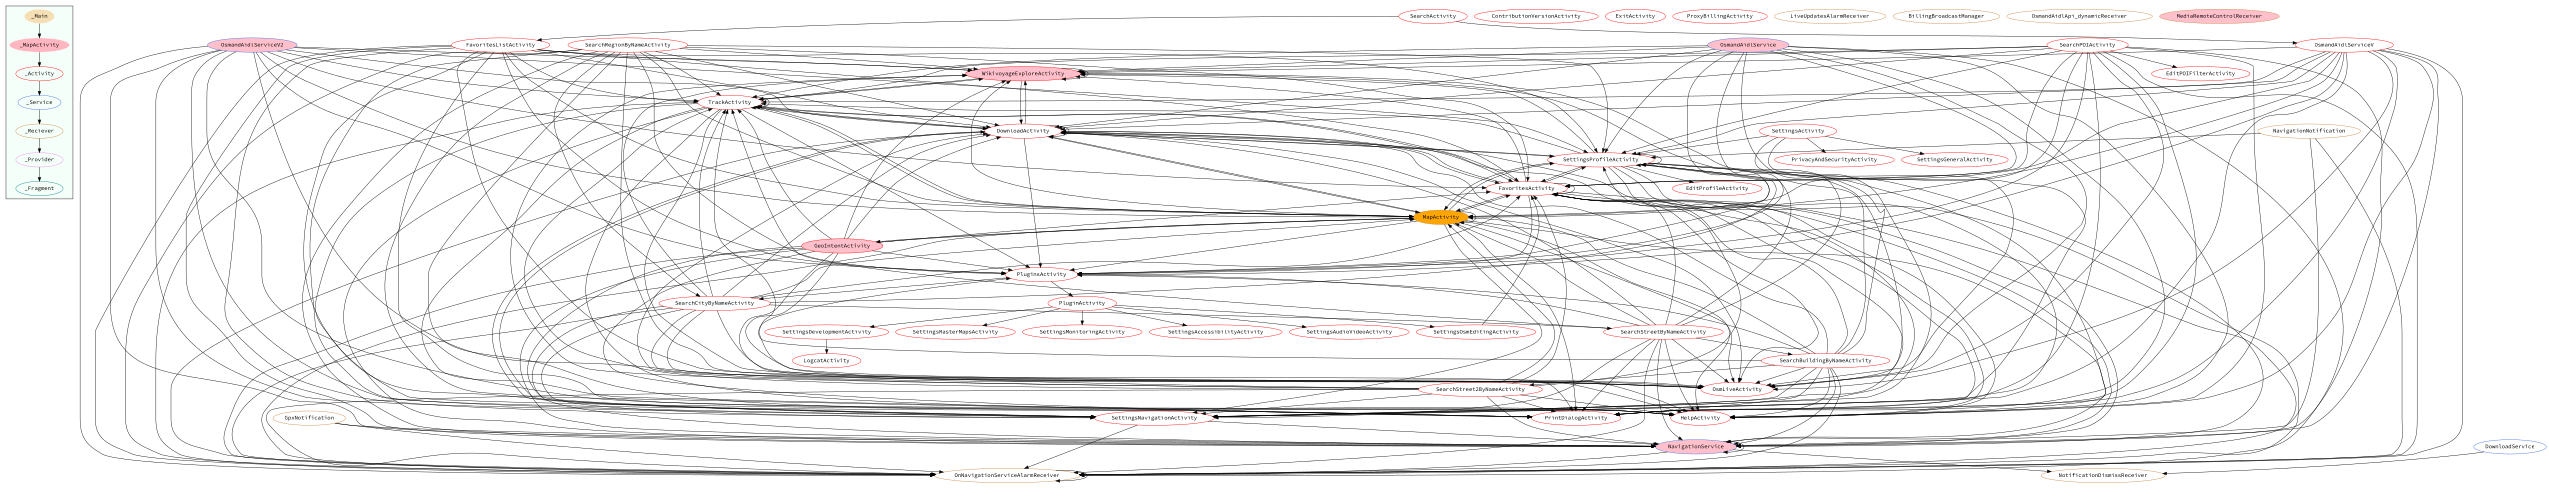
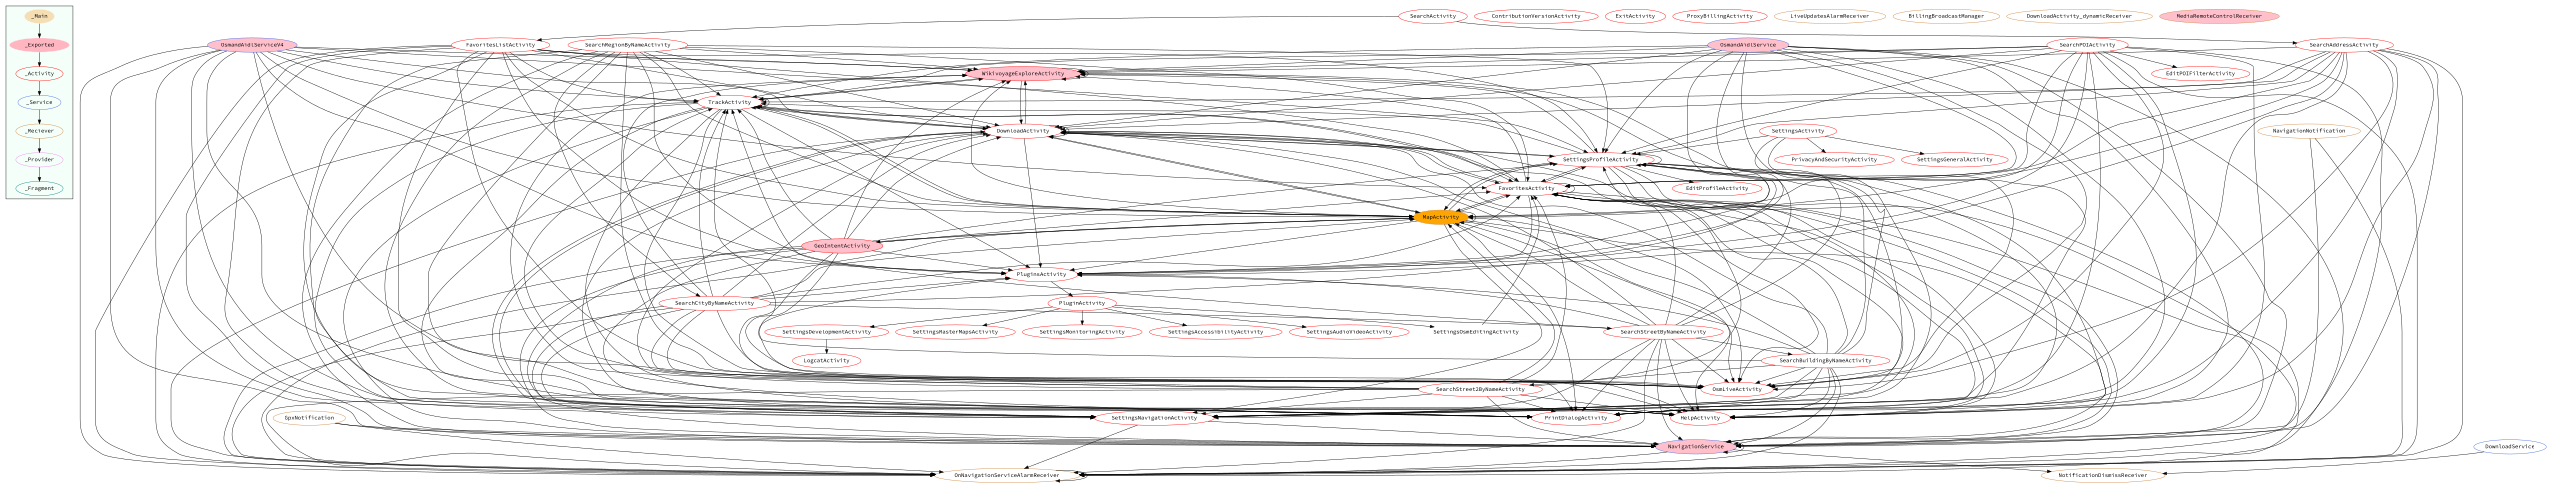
(2080, 16) -> (2080, 16)
(39, 45) -> (39, 45)
(252, 45) -> (252, 45)
(2344, 45) -> (2344, 45)
(1958, 145) -> (1212, 198)
none -> (610, 257)
(886, 288) -> (883, 289)
none -> (2286, 329)
(1476, 332) -> (1476, 332)
(149, 449) -> none
